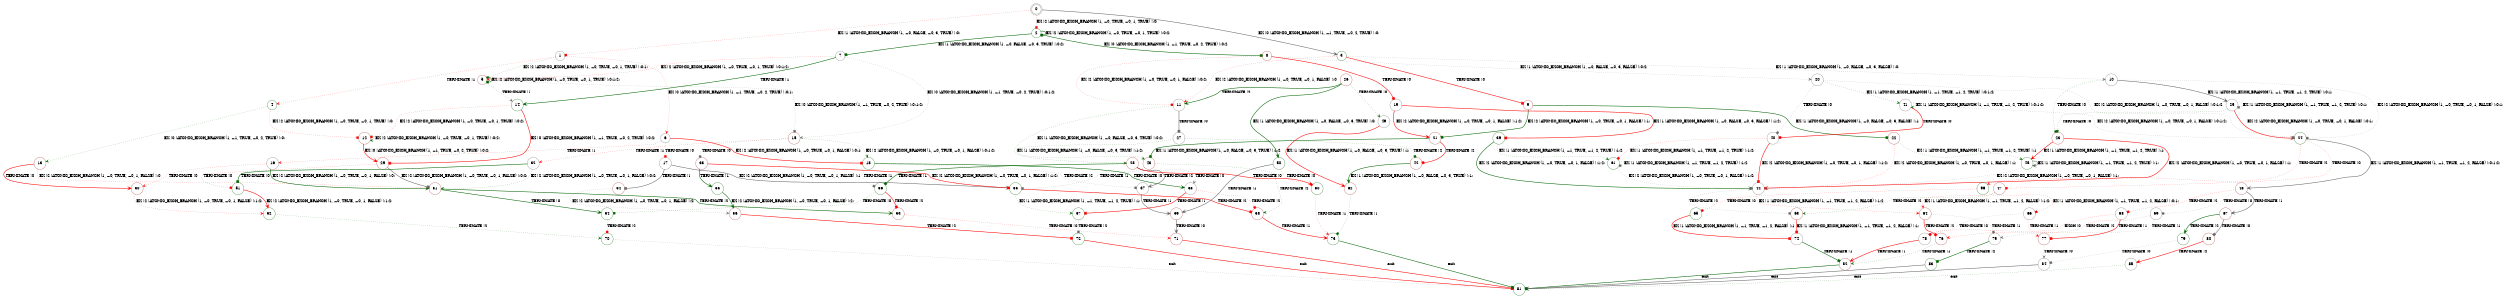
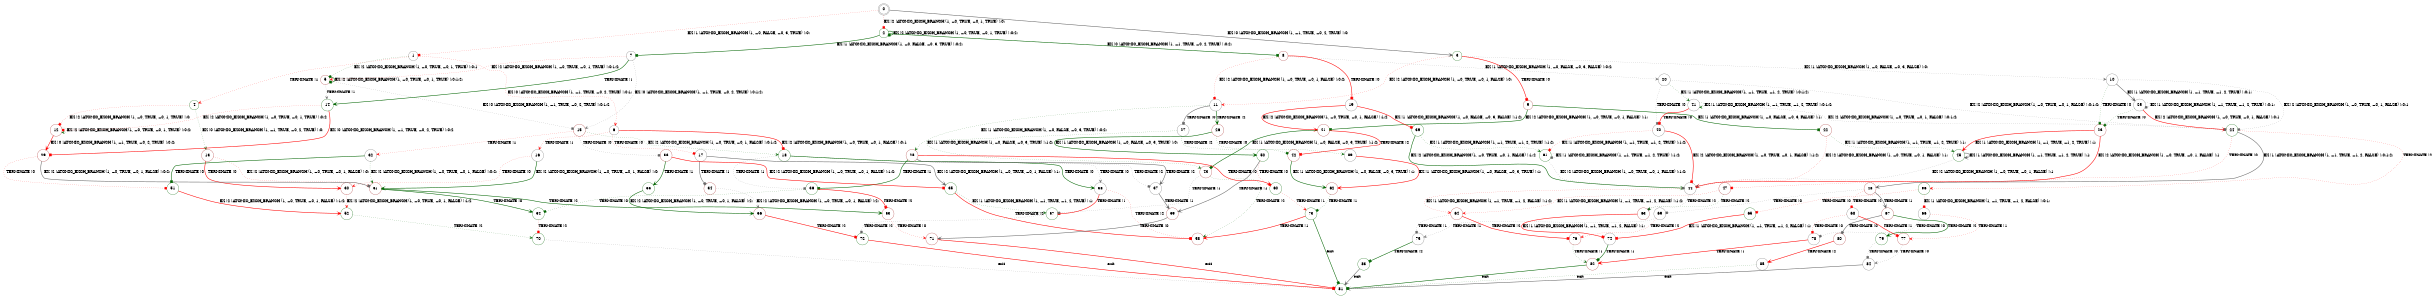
(1263, 88) -> (1217, 116)
(1384, 122) -> (1350, 155)
(1085, 181) -> (1140, 207)
(2073, 226) -> (1829, 226)
(1292, 232) -> (1257, 230)
